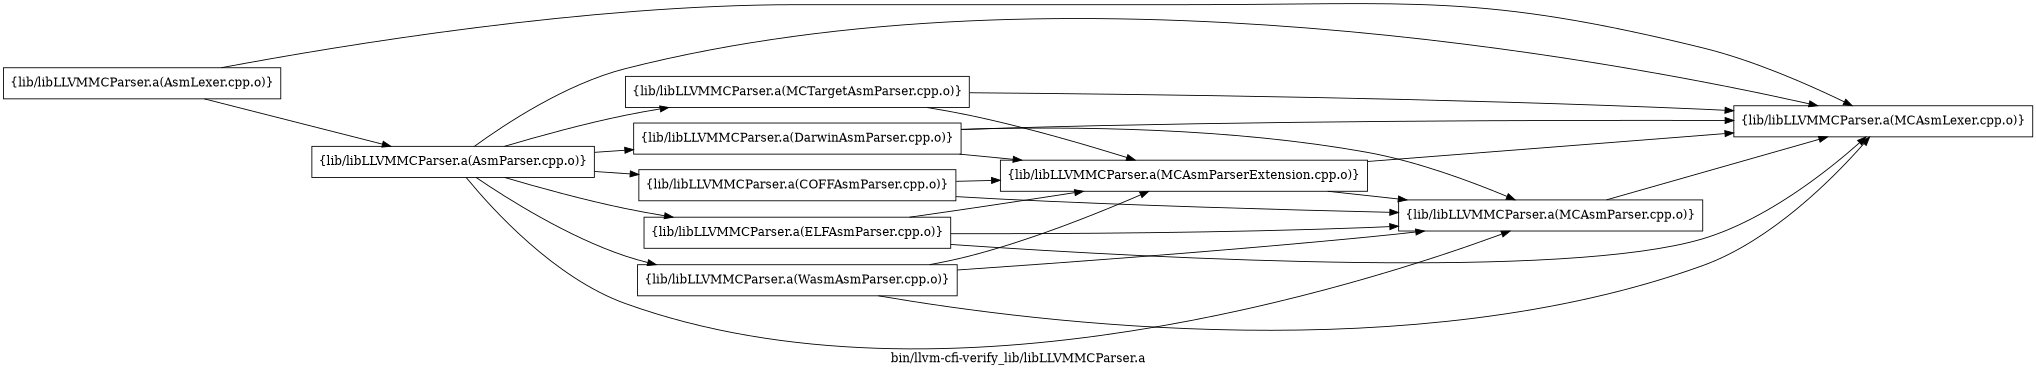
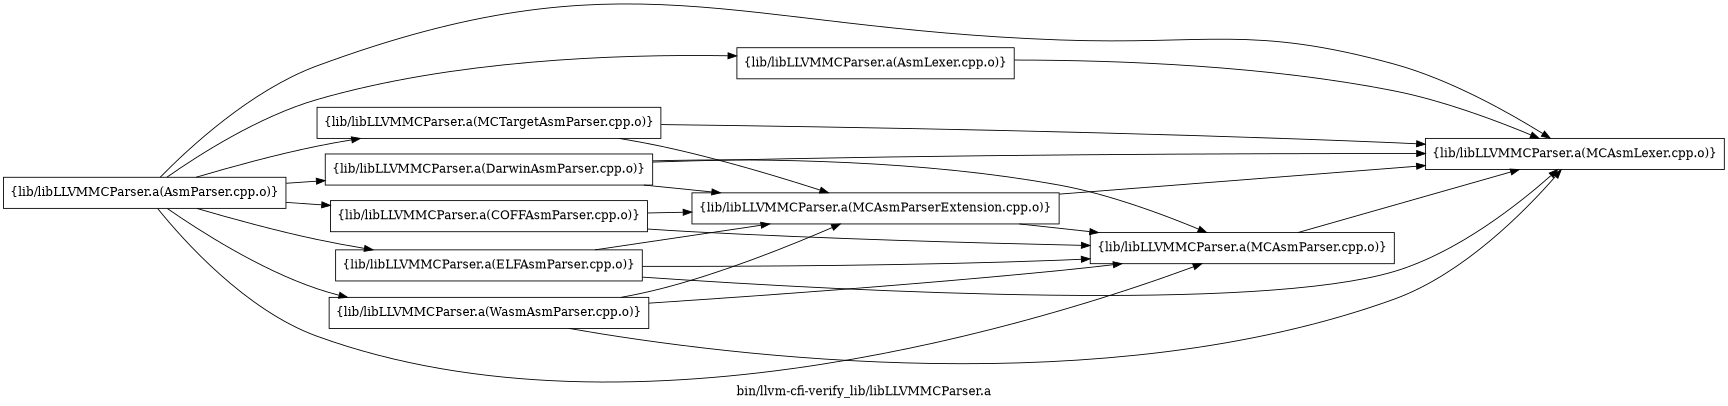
(293, 122) -> (437, 74)
